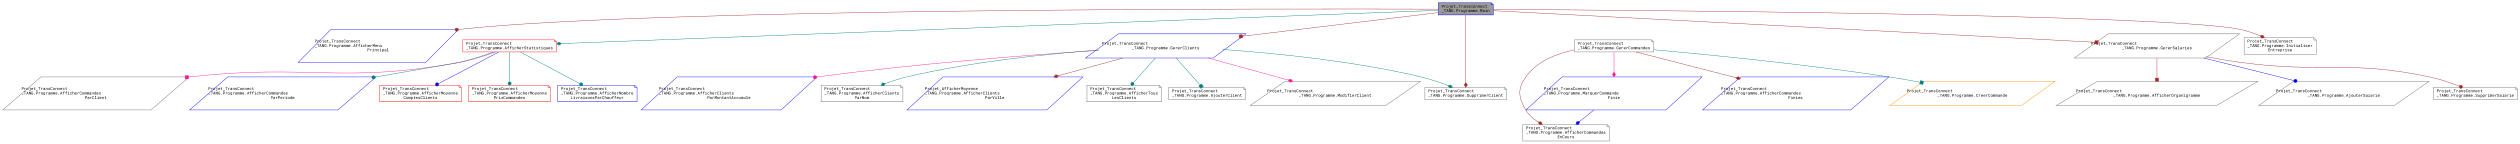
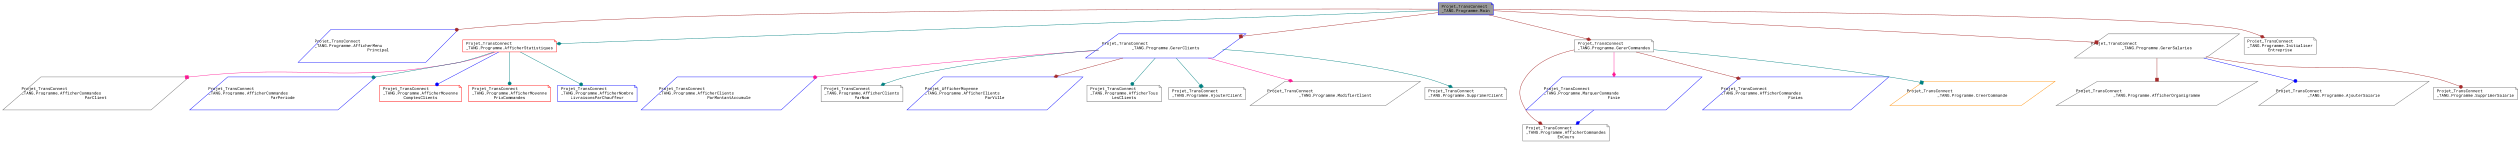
(1466, 49) -> (1538, 27)
